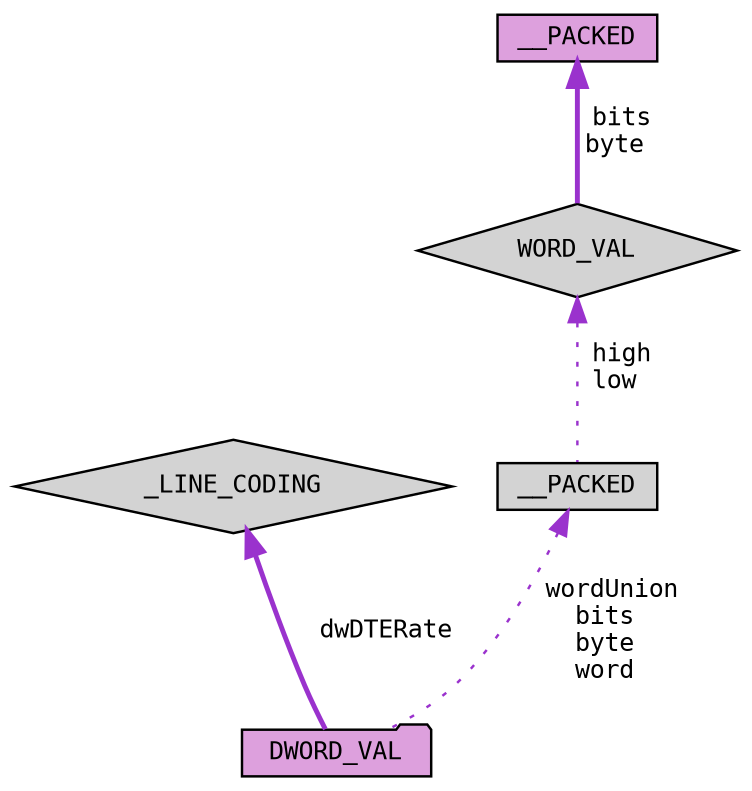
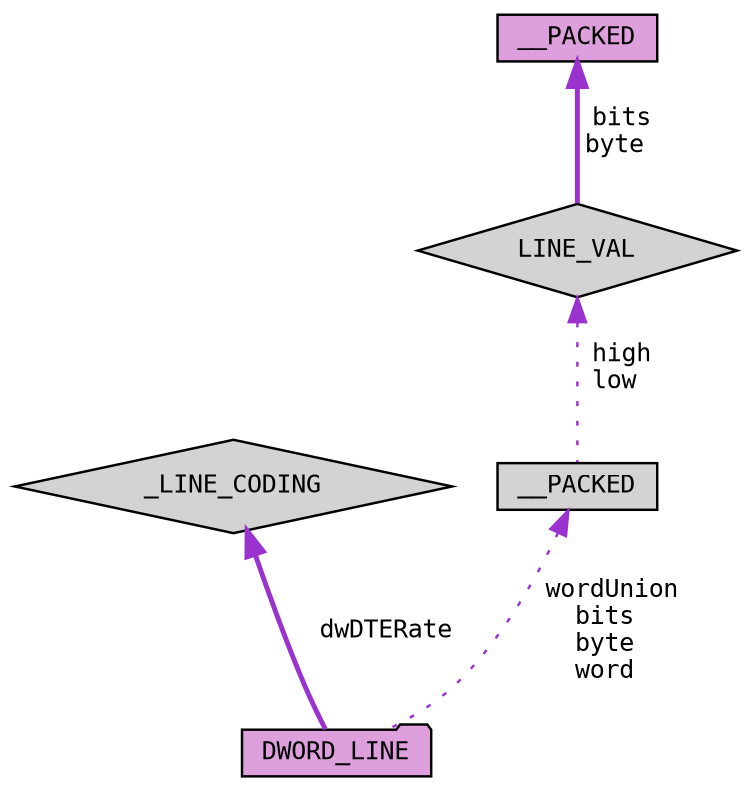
(577, 251) -> (577, 251)
(337, 753) -> (337, 753)
